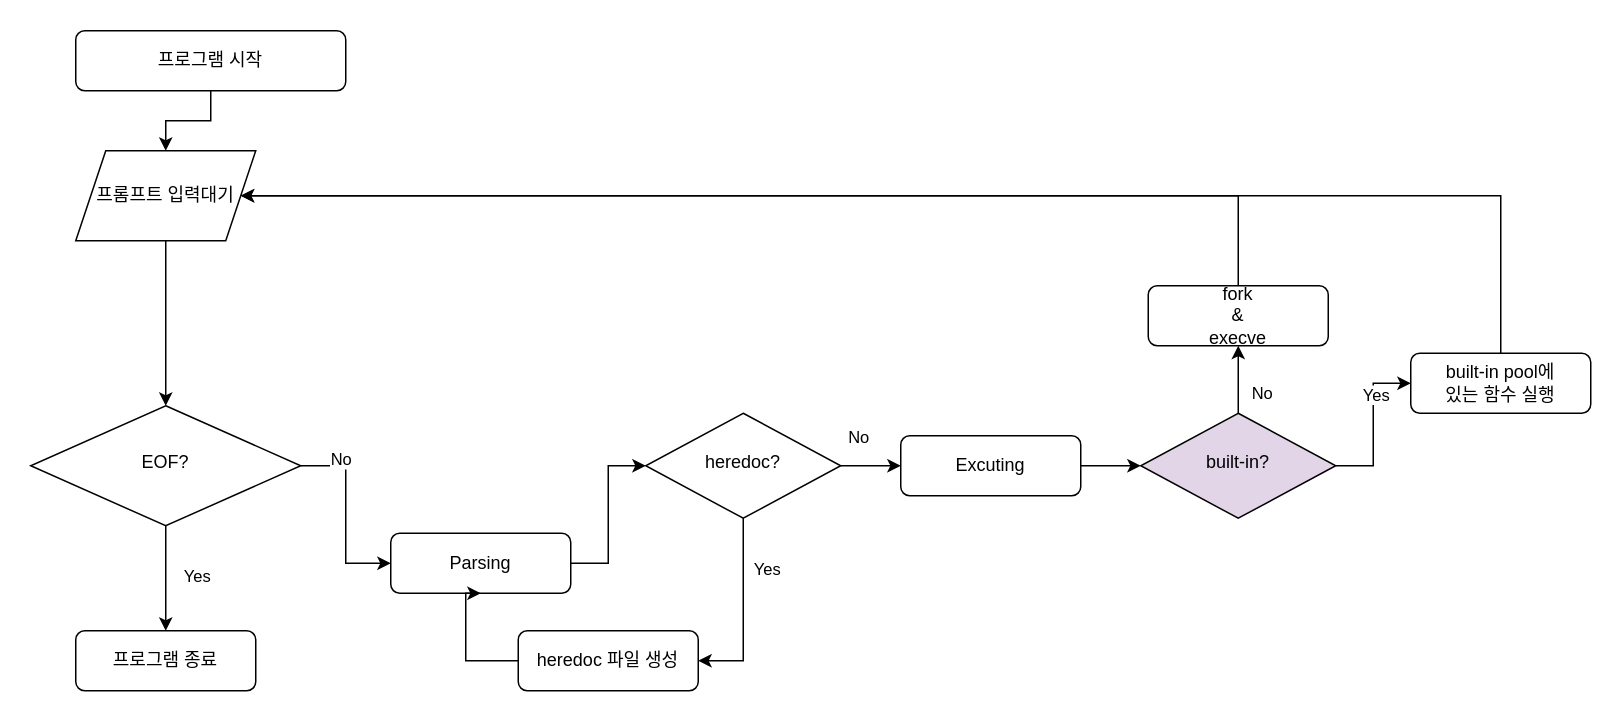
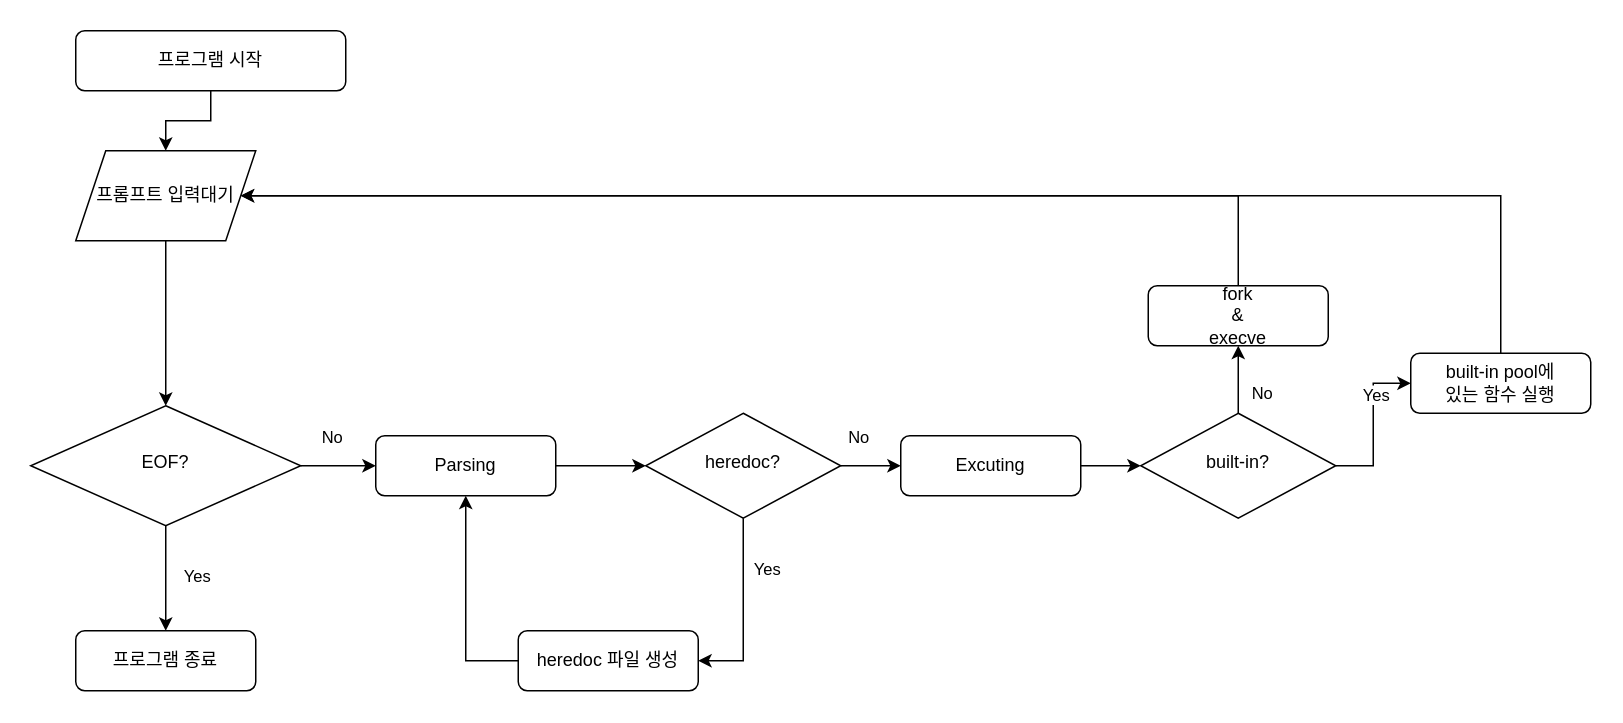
(1238, 466) -> (1238, 466)
(481, 563) -> (466, 466)
